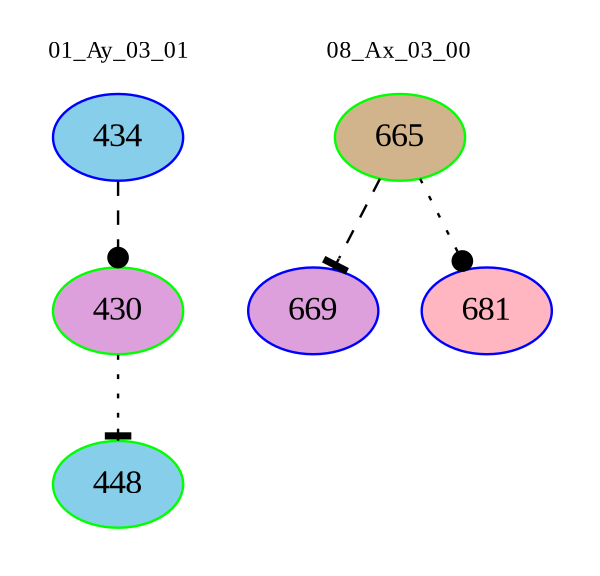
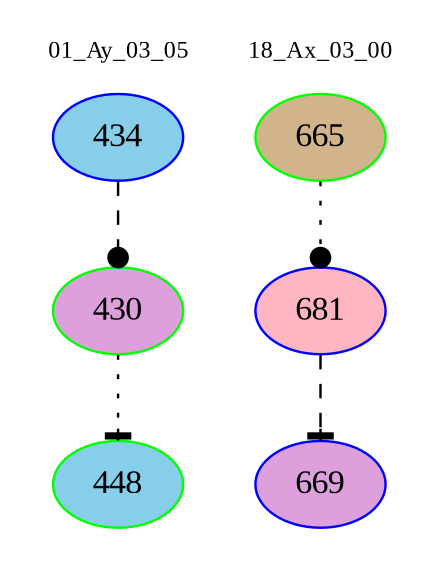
(119, 52) -> (119, 52)
(400, 52) -> (322, 52)
(359, 219) -> (320, 392)
